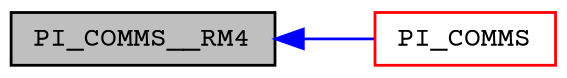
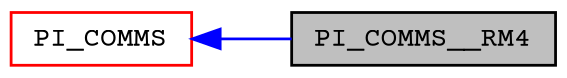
(339, 39) -> (256, 39)
